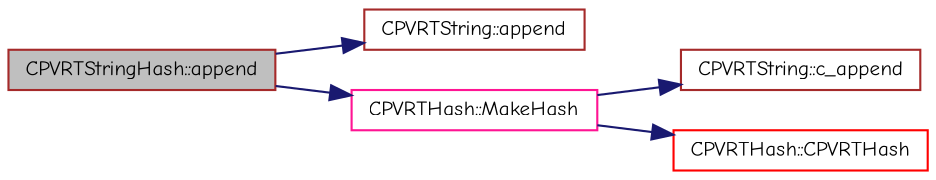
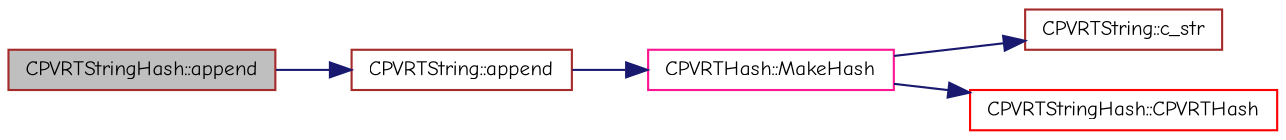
(801, 70) -> (1124, 30)
(303, 89) -> (599, 70)
(801, 150) -> (1124, 110)
